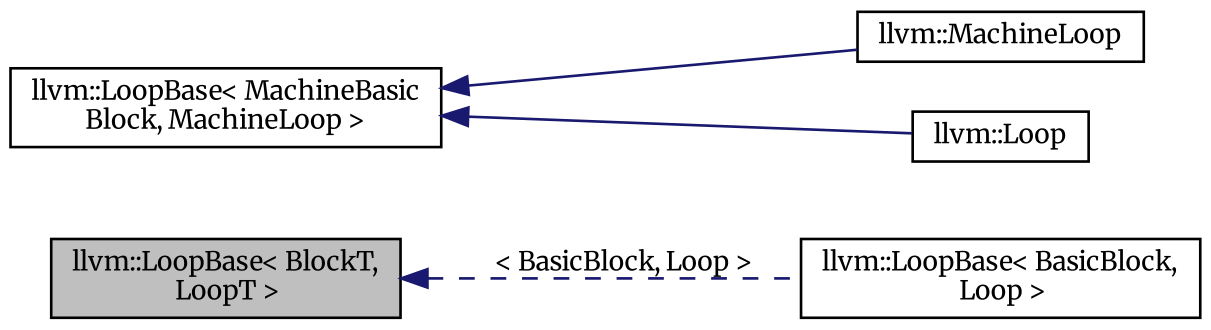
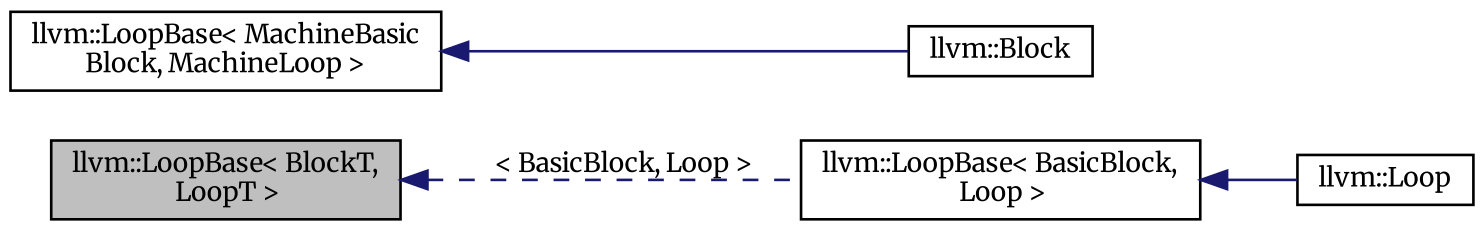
(1001, 37) -> (1001, 51)
(690, 125) -> (1262, 180)
